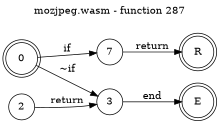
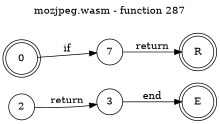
(64, 79) -> none
